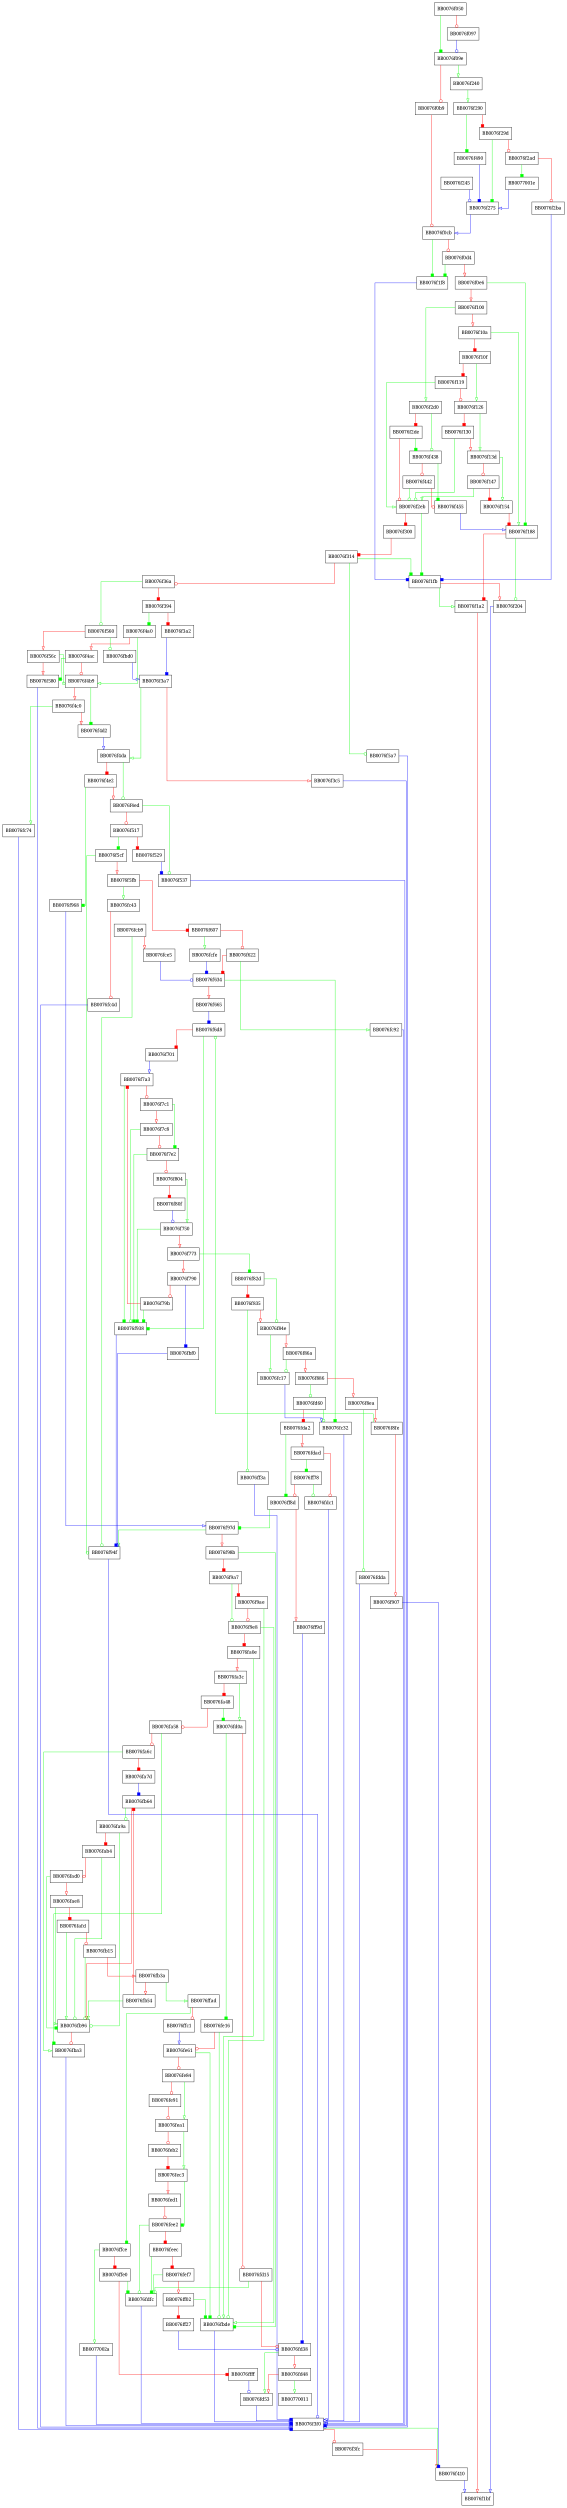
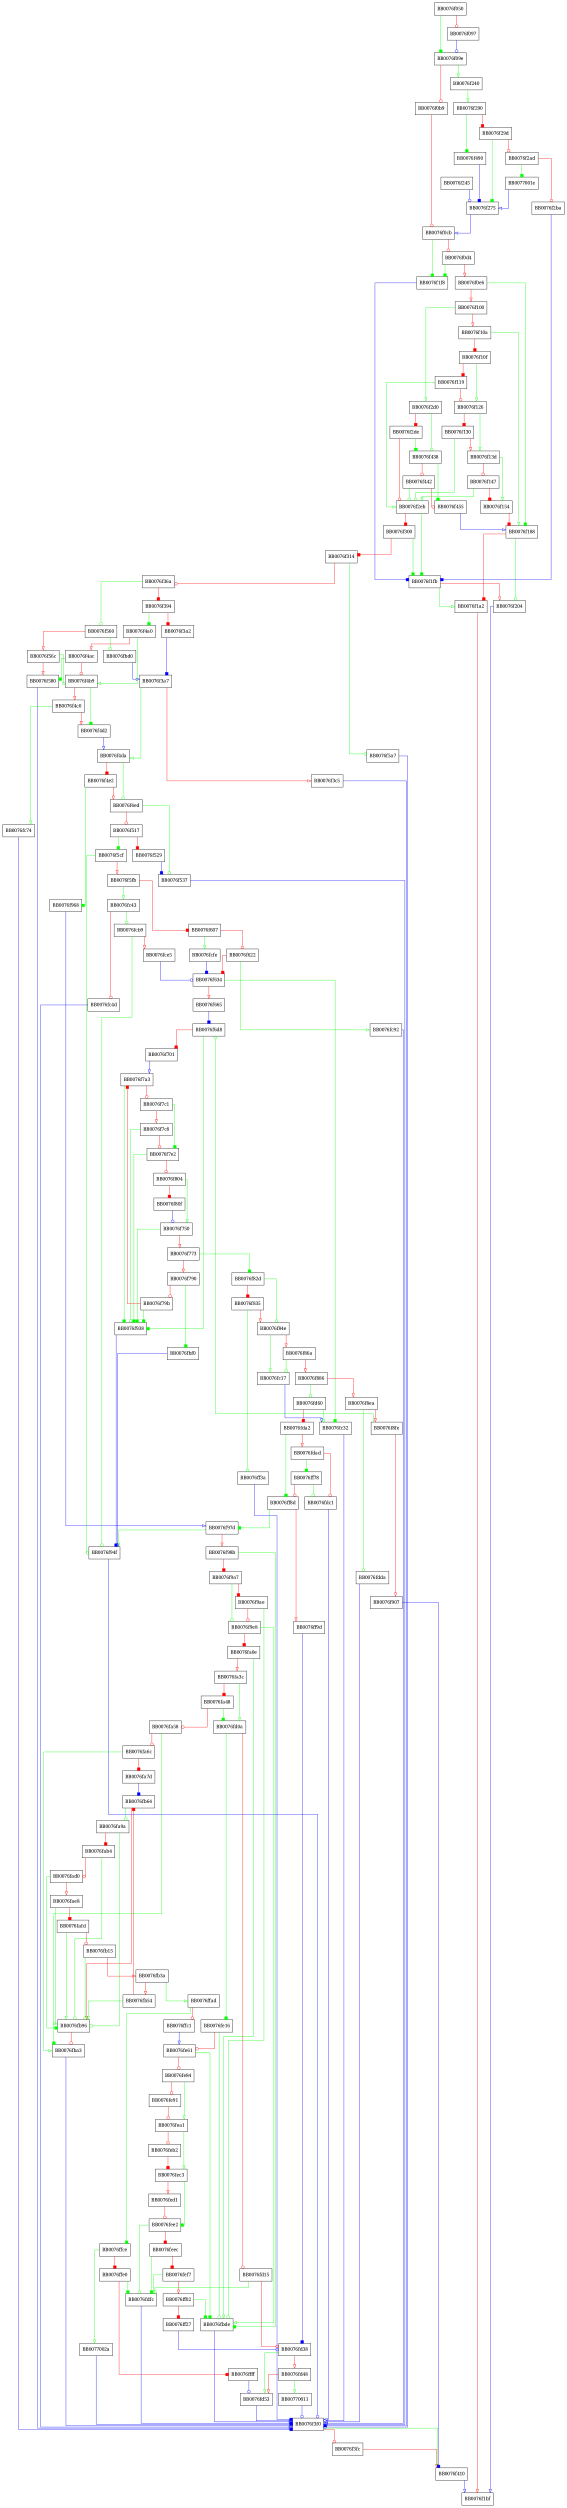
(391, 559) -> (413, 555)
none -> (127, 916)
(186, 1314) -> (186, 1314)
none -> (302, 2410)
